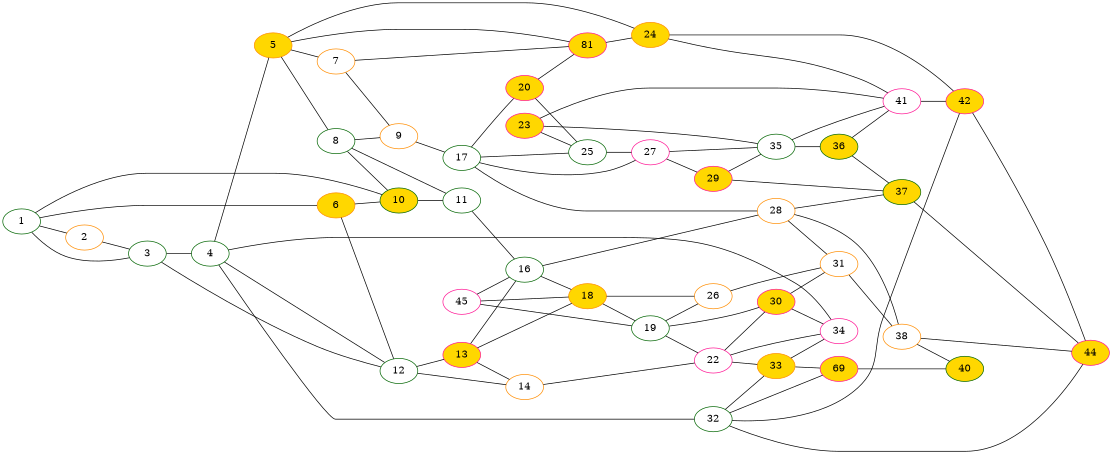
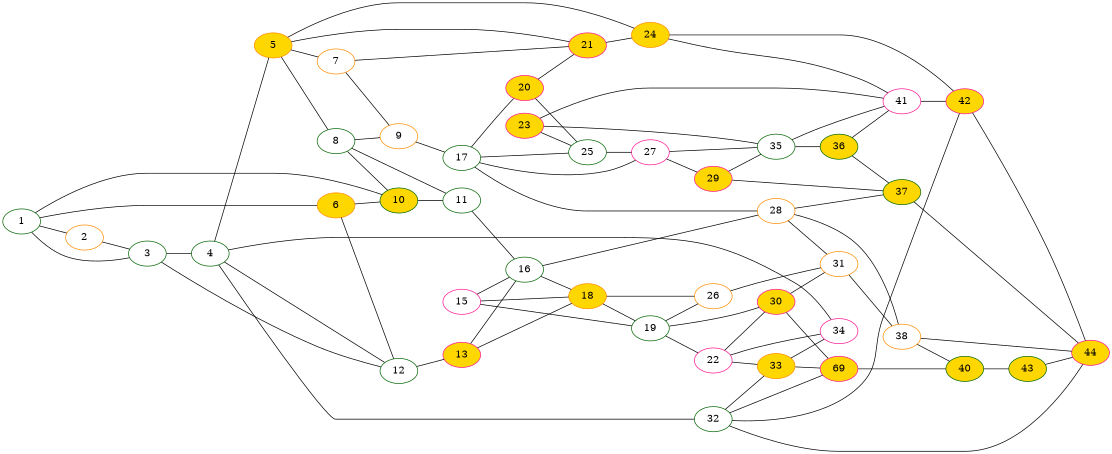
(588, 45) -> (588, 45)
(462, 302) -> (462, 302)
(808, 316) -> (804, 332)
none -> (1028, 369)
(525, 387) -> none
